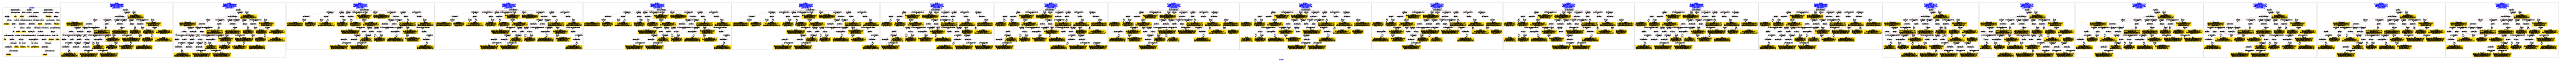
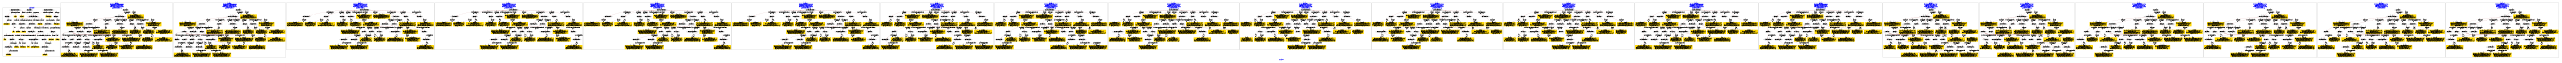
(13, 32) -> (13, 32)
